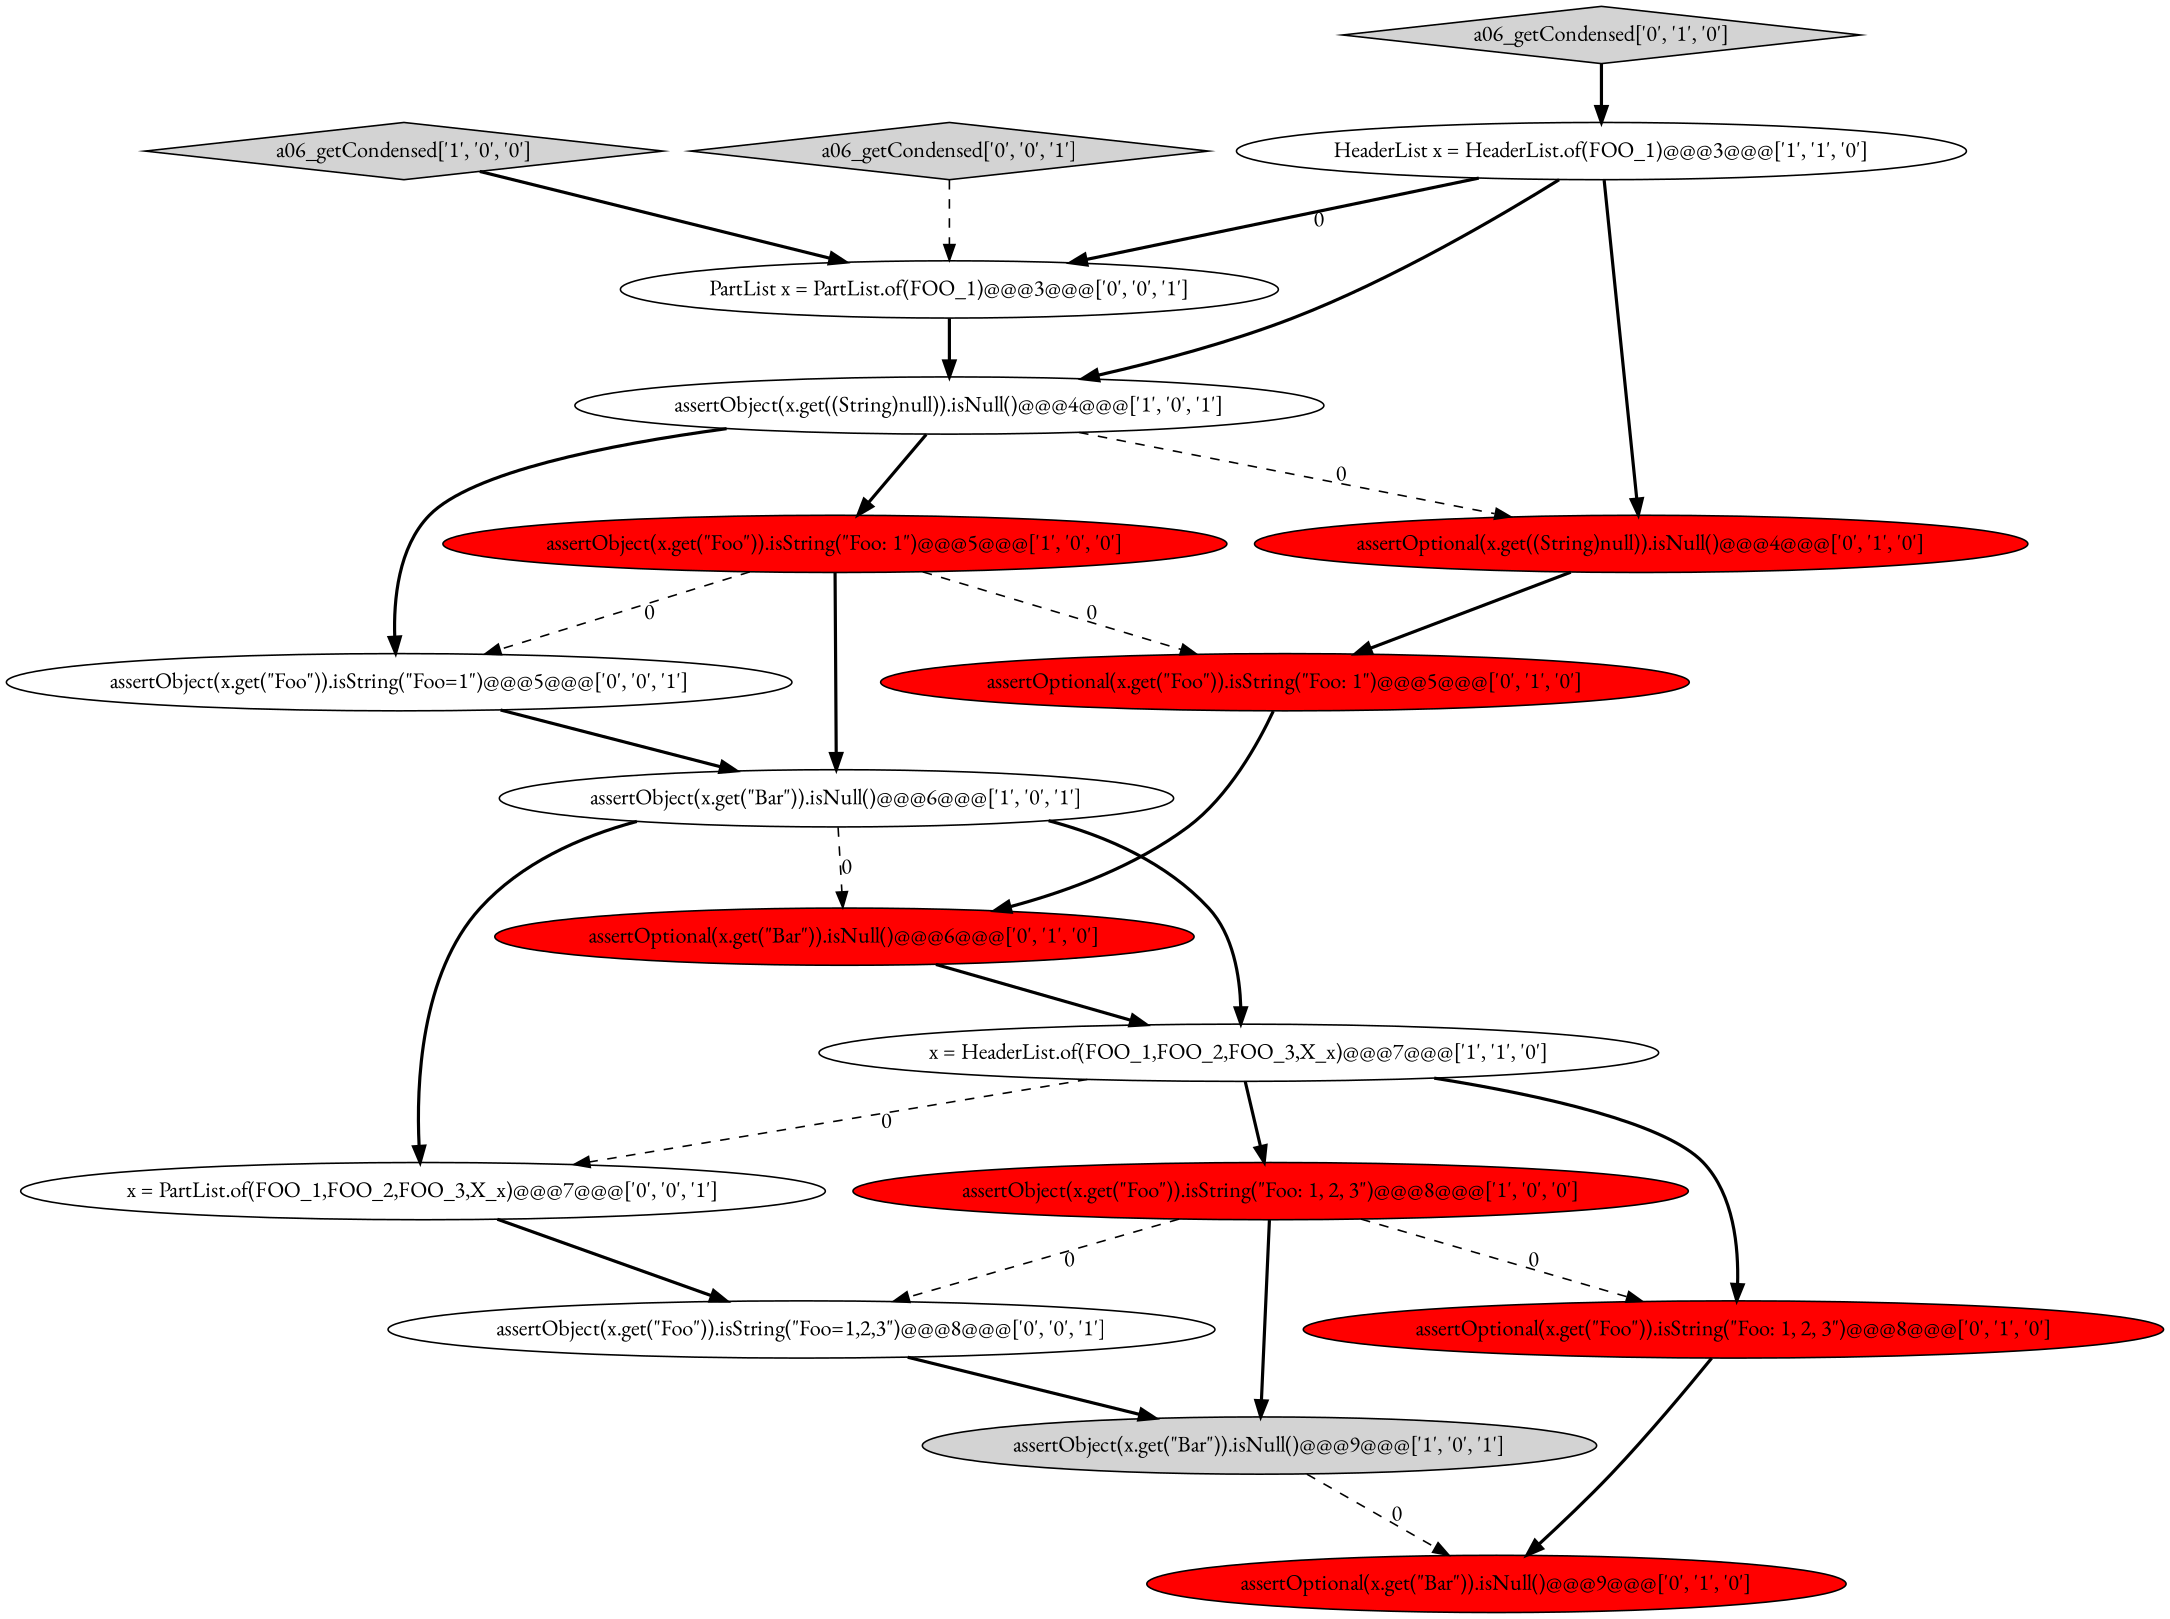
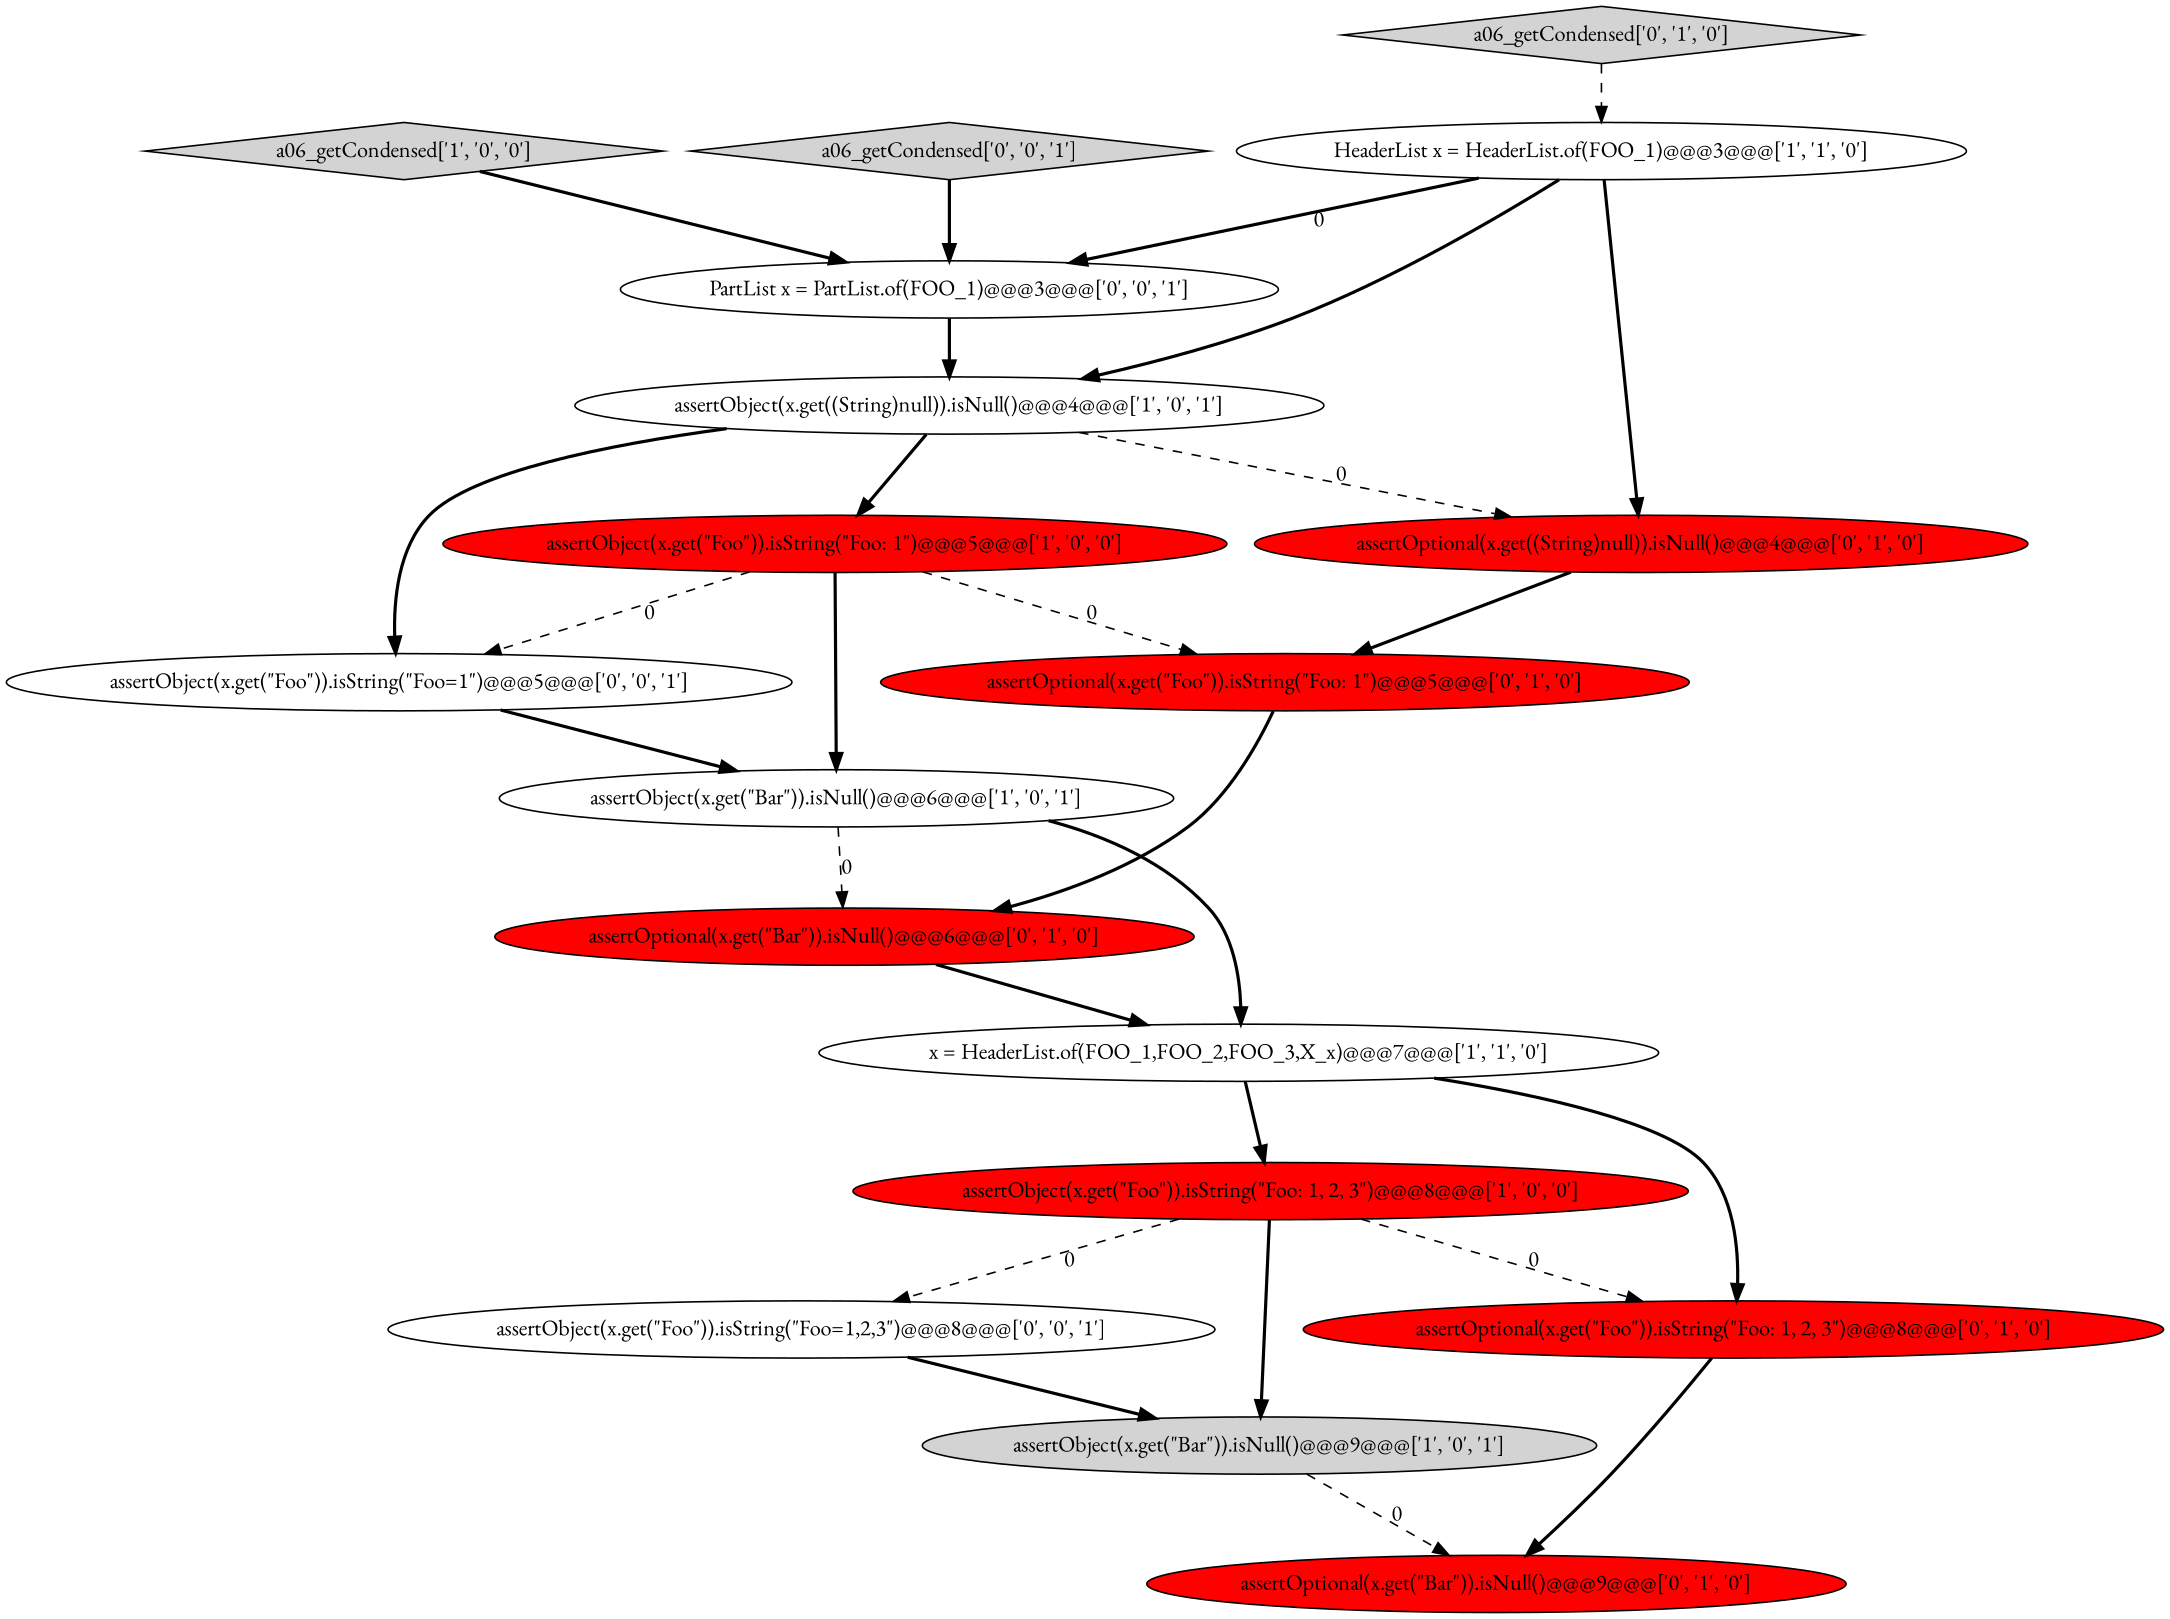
(1601, 85) -> (1601, 85)
(949, 212) -> (949, 212)
(423, 1191) -> none
